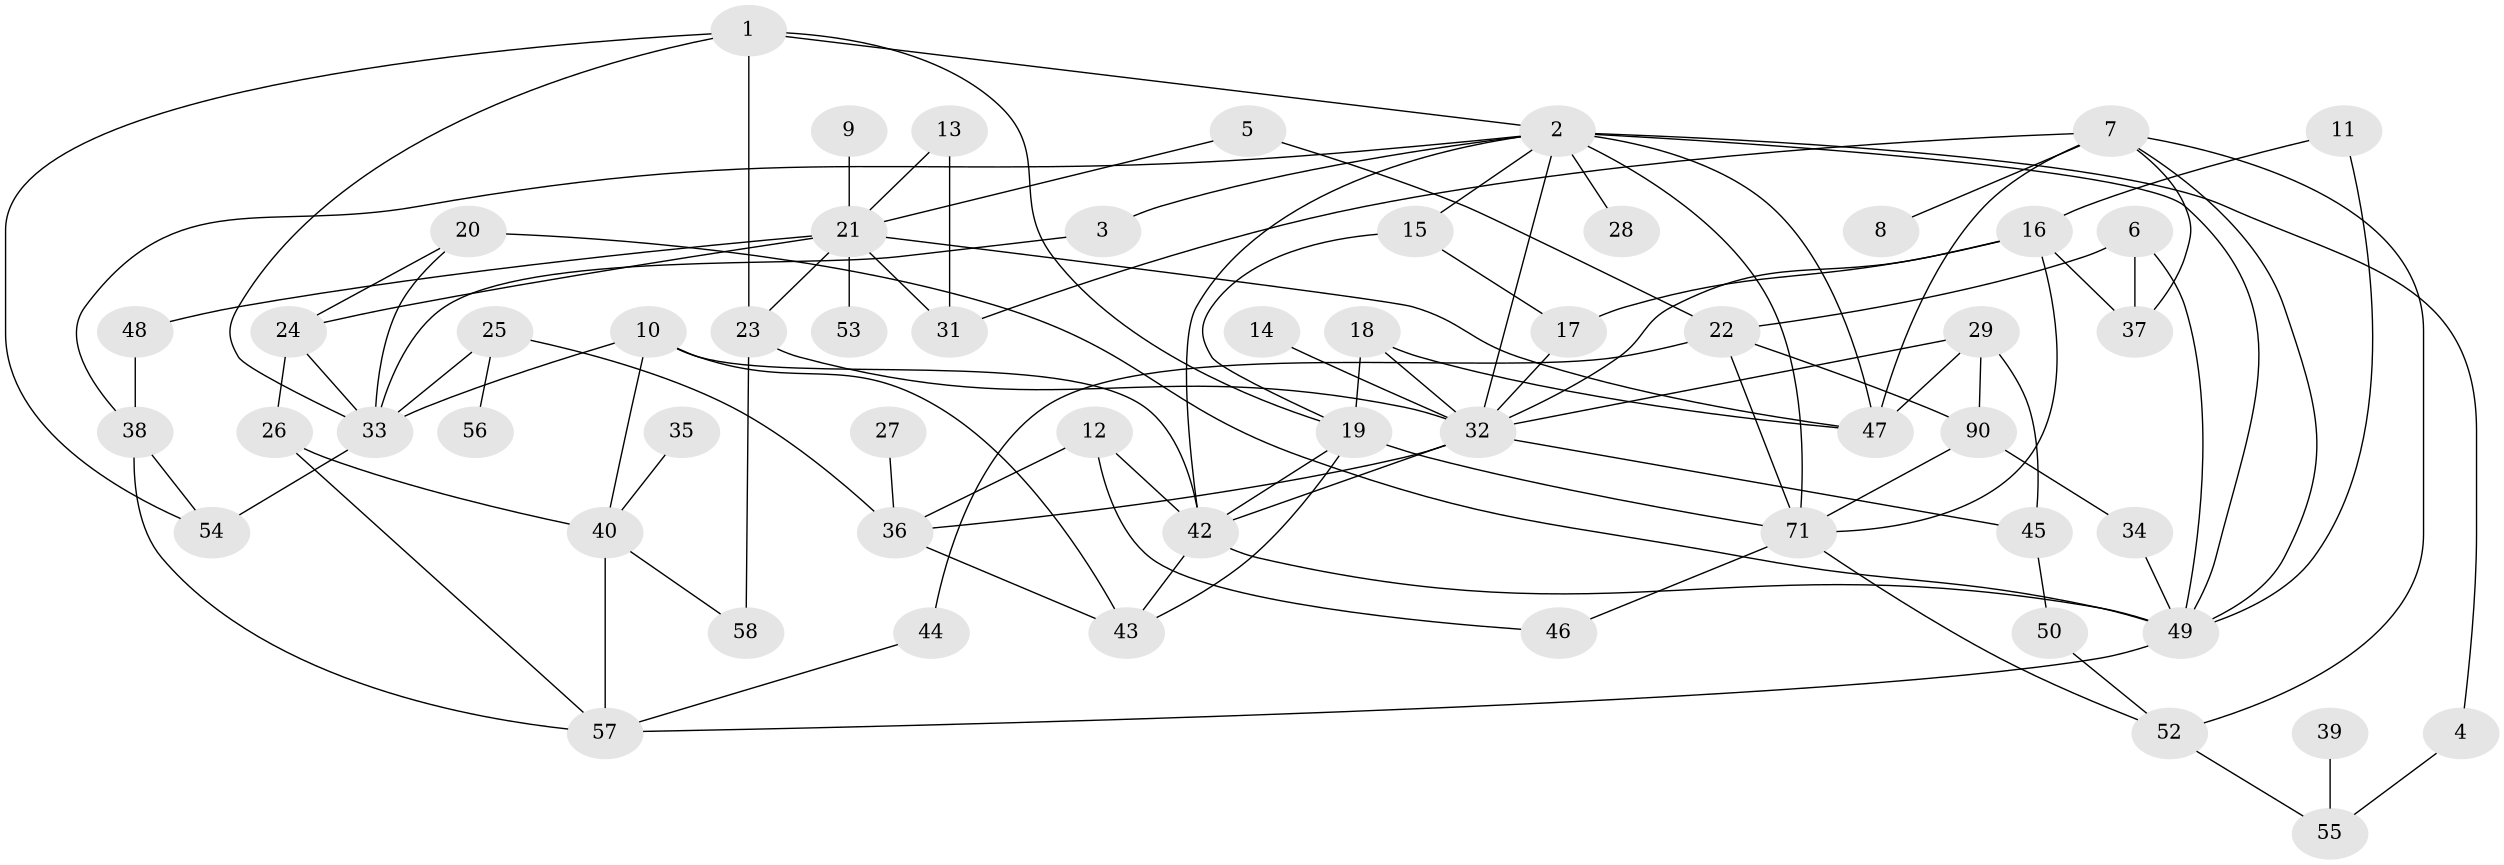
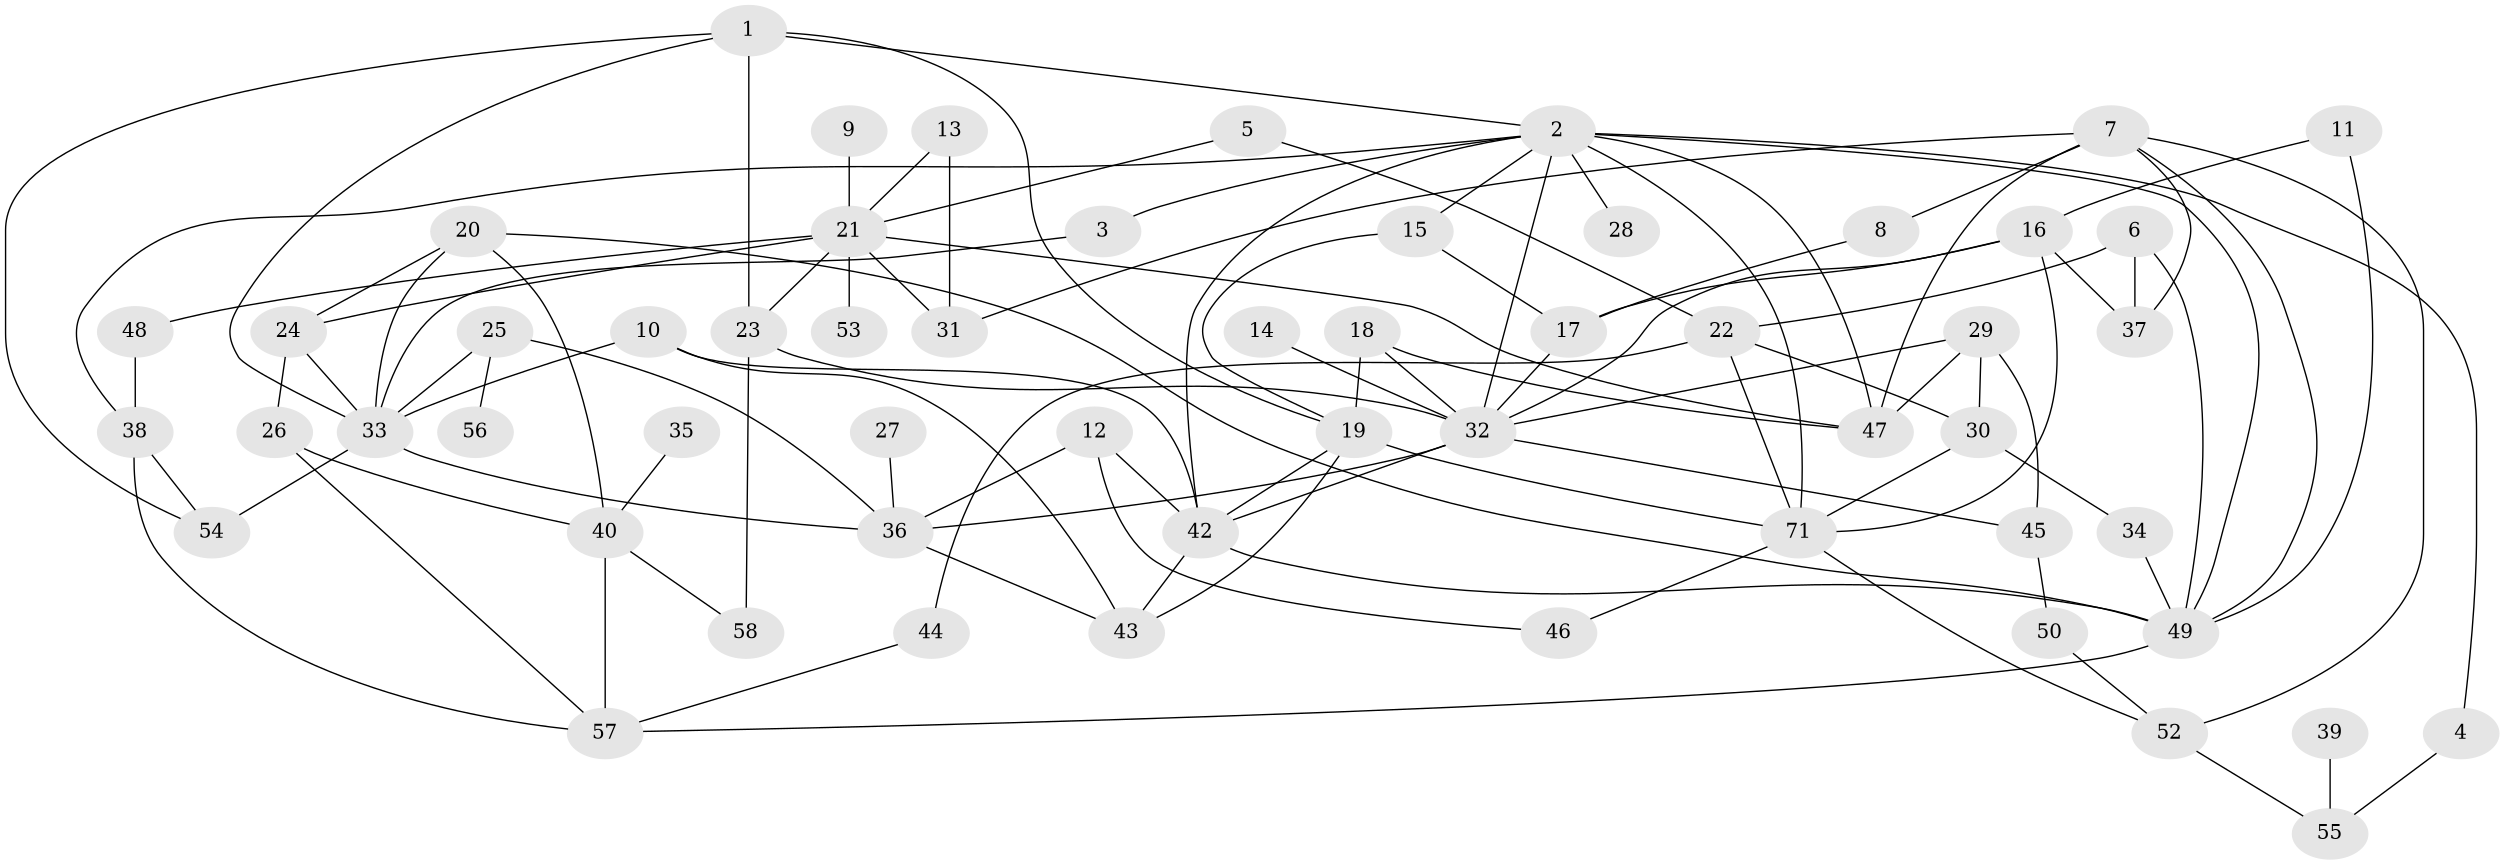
none -> (1722, 276)
(626, 432) -> (572, 367)
(1979, 432) -> (1979, 432)
none -> (617, 501)
